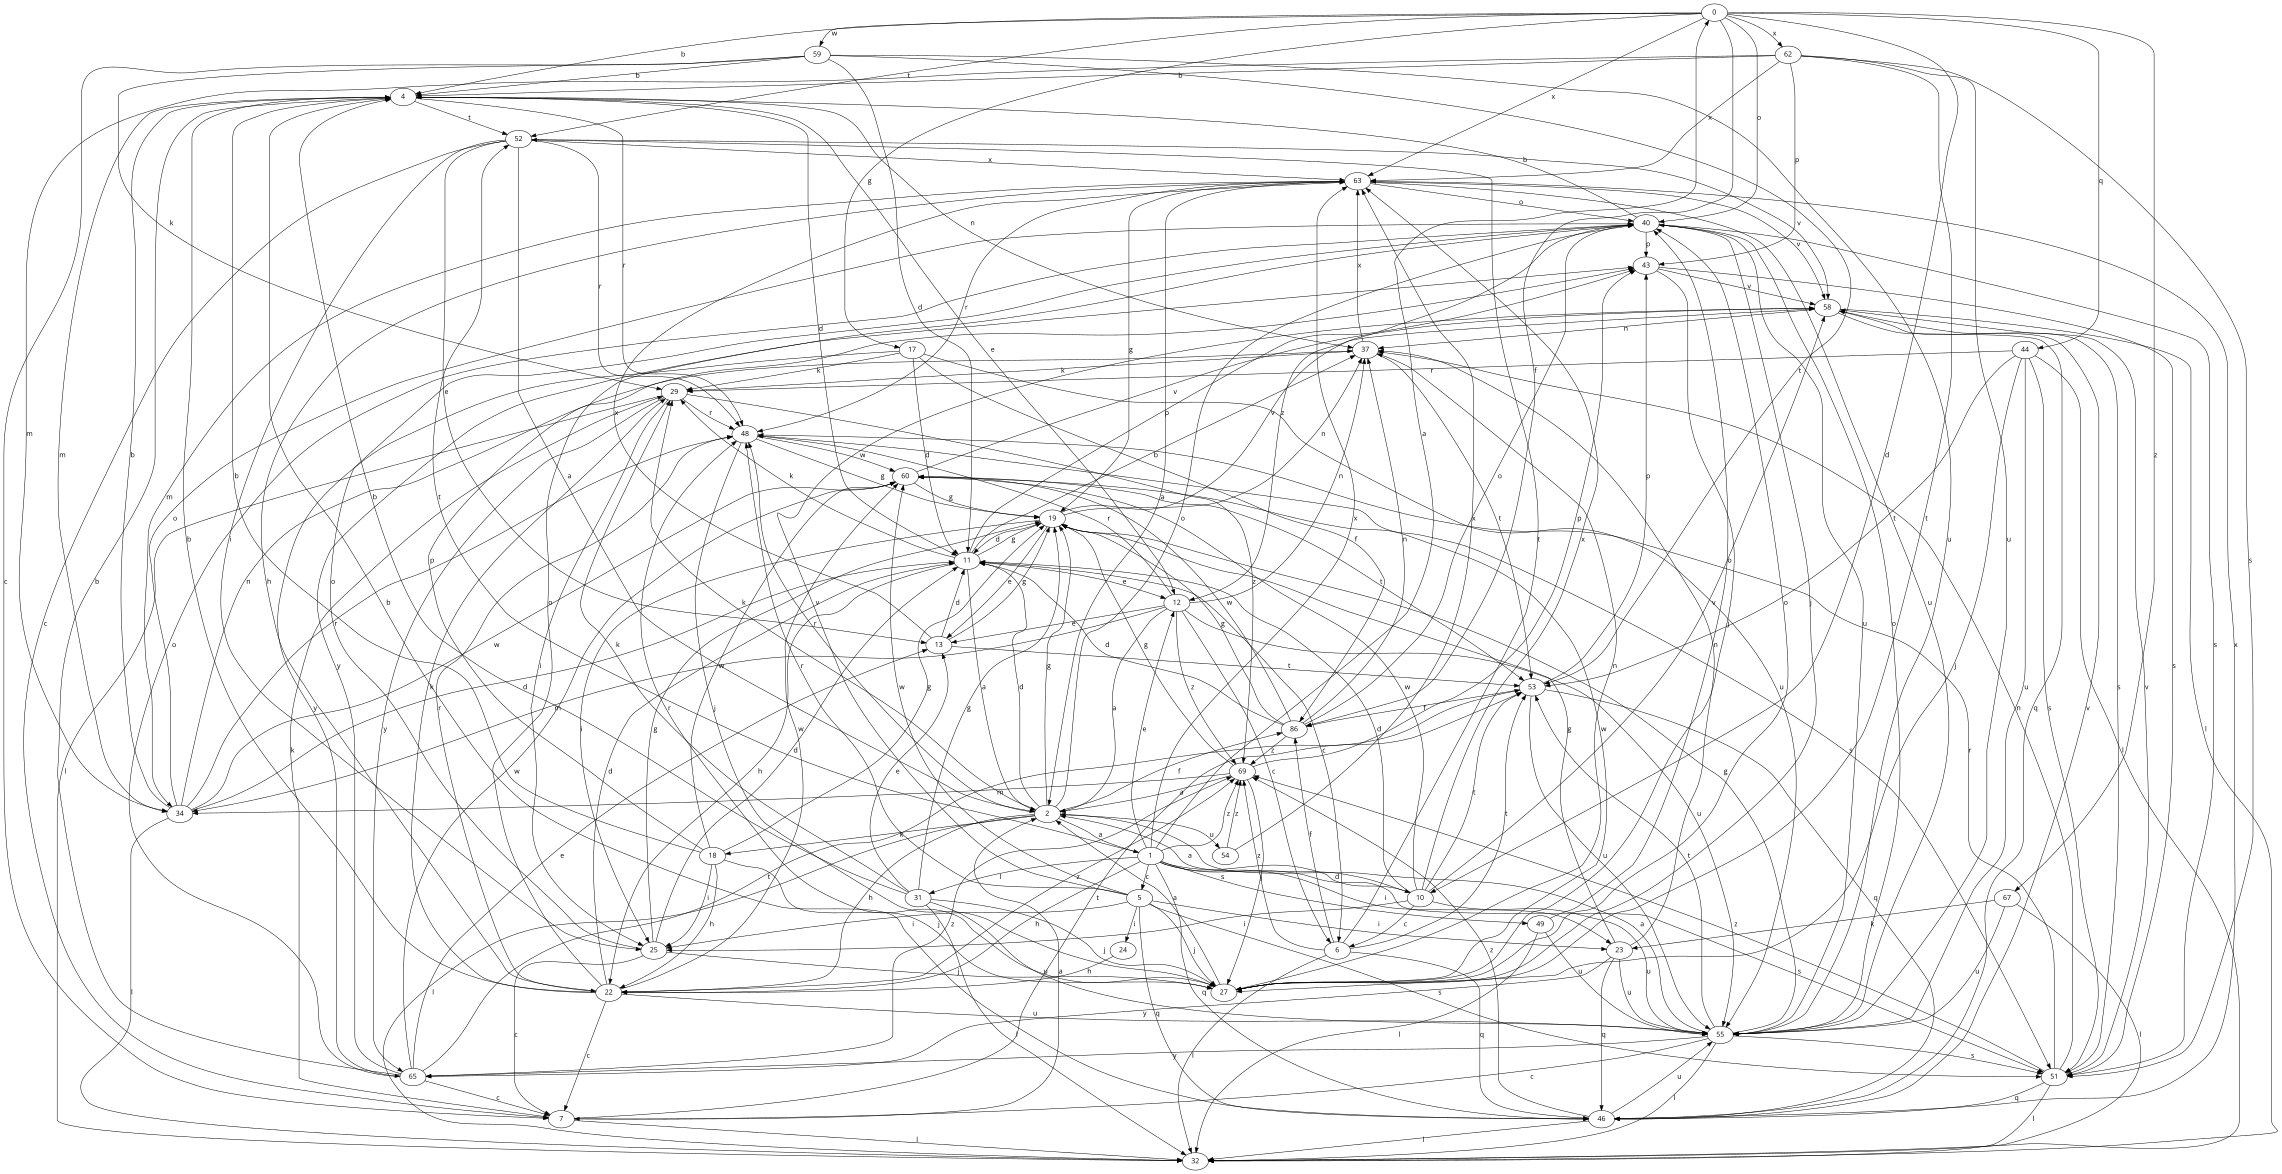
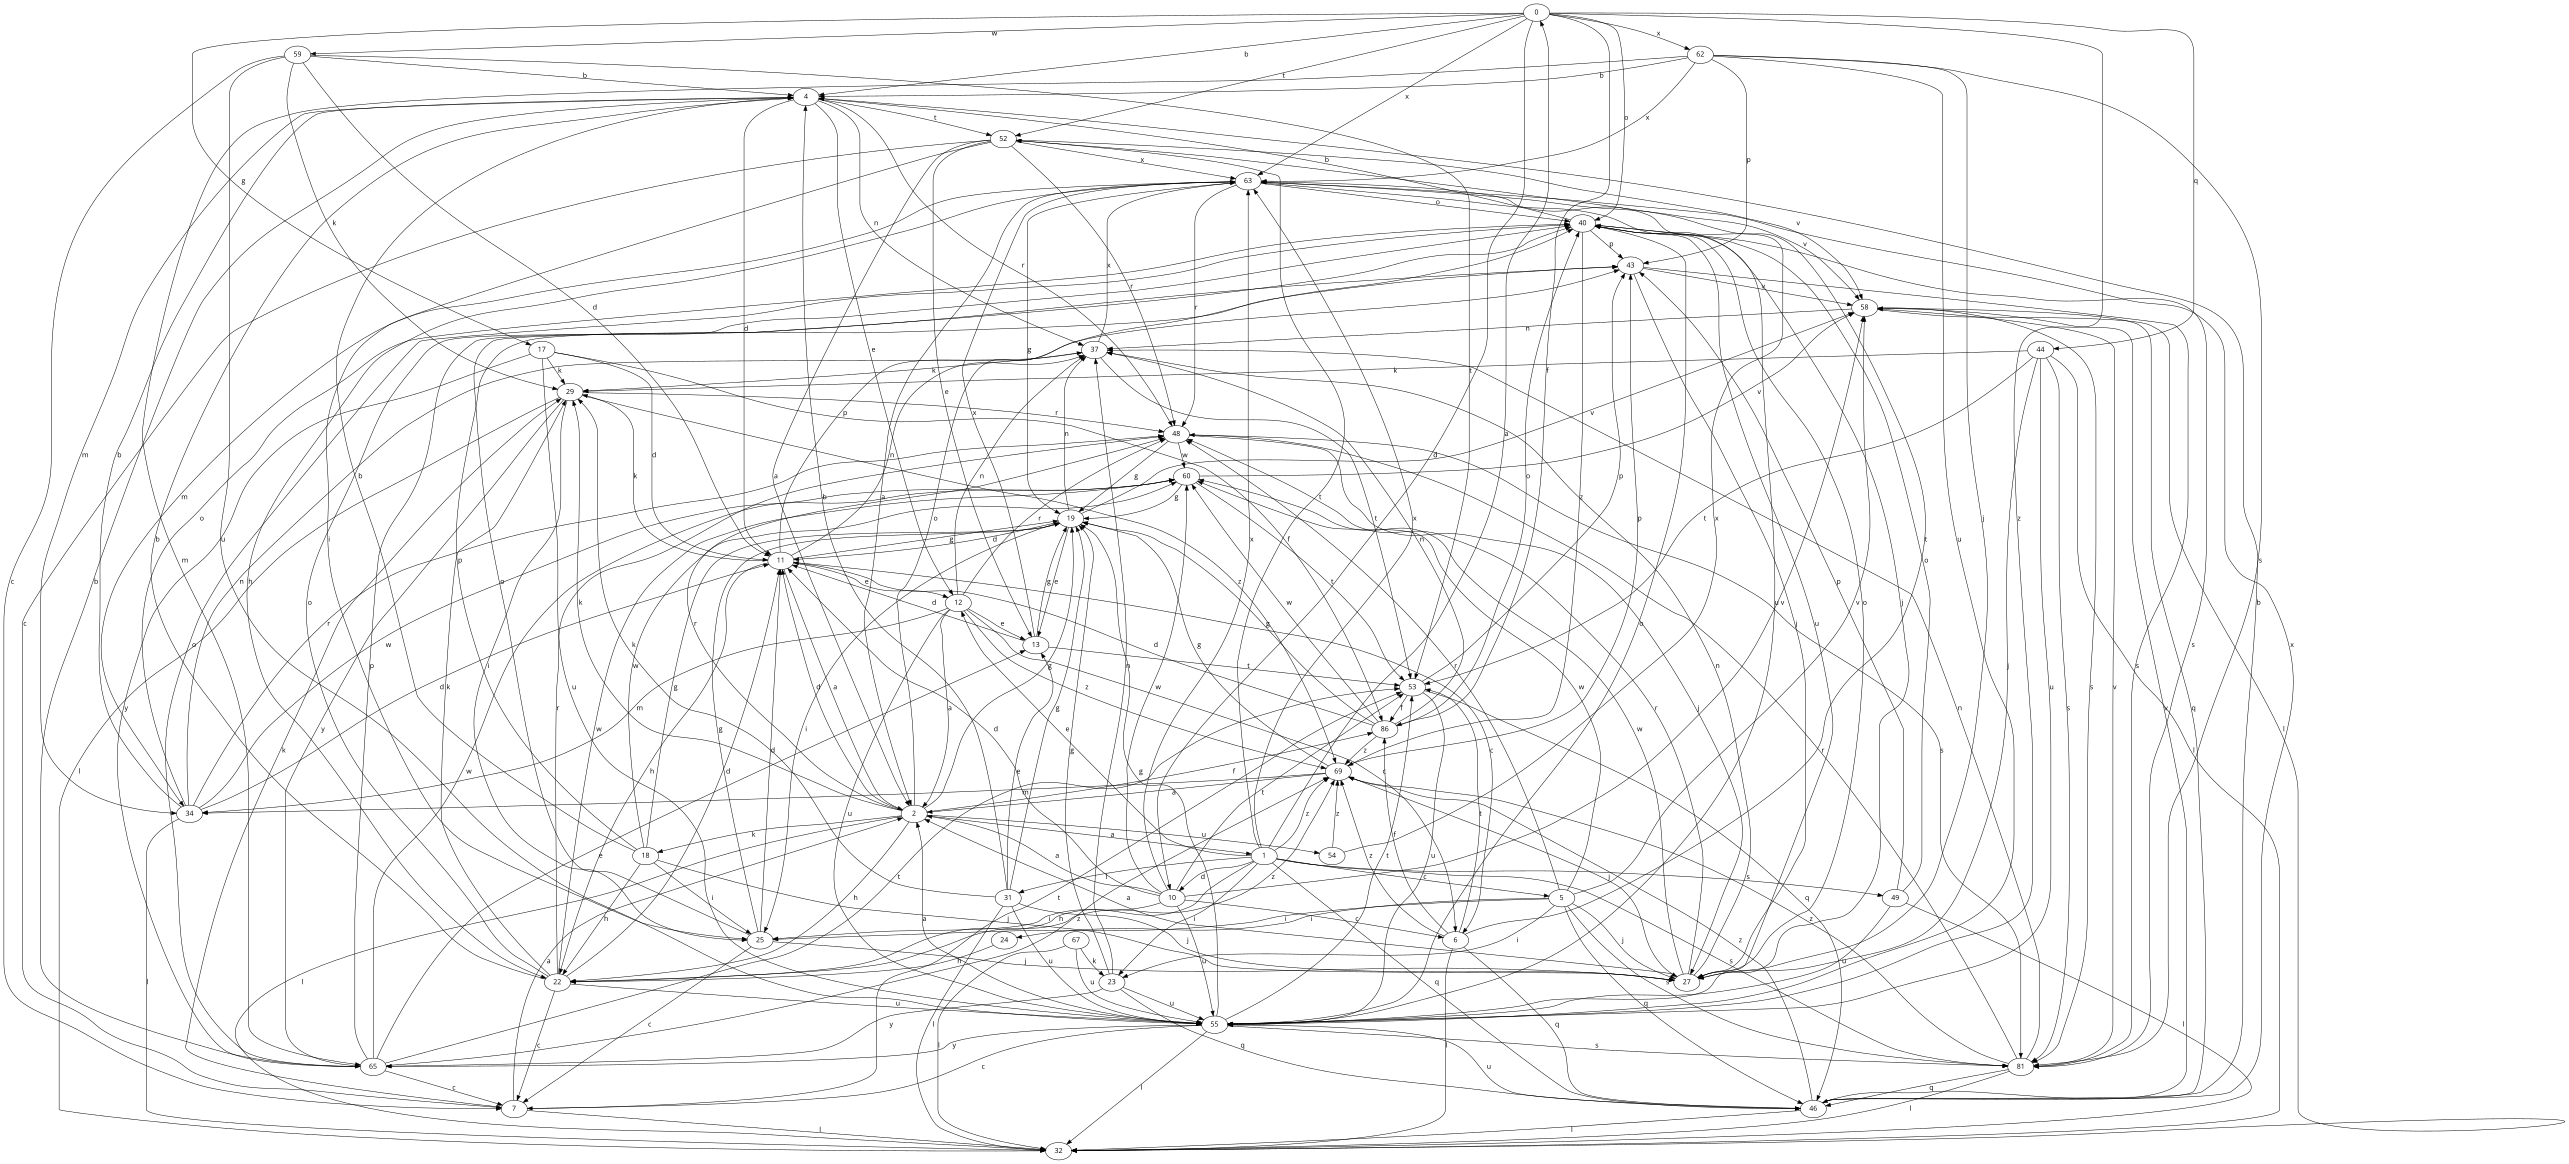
(612, 82) -> (439, 100)
(2154, 274) -> (2021, 578)
(1324, 349) -> (1574, 577)
(1432, 371) -> (1396, 371)
(1156, 455) -> (892, 455)
(1927, 519) -> (1983, 519)
none -> (1826, 563)
(339, 666) -> (372, 666)
(2054, 1077) -> (2021, 1067)
